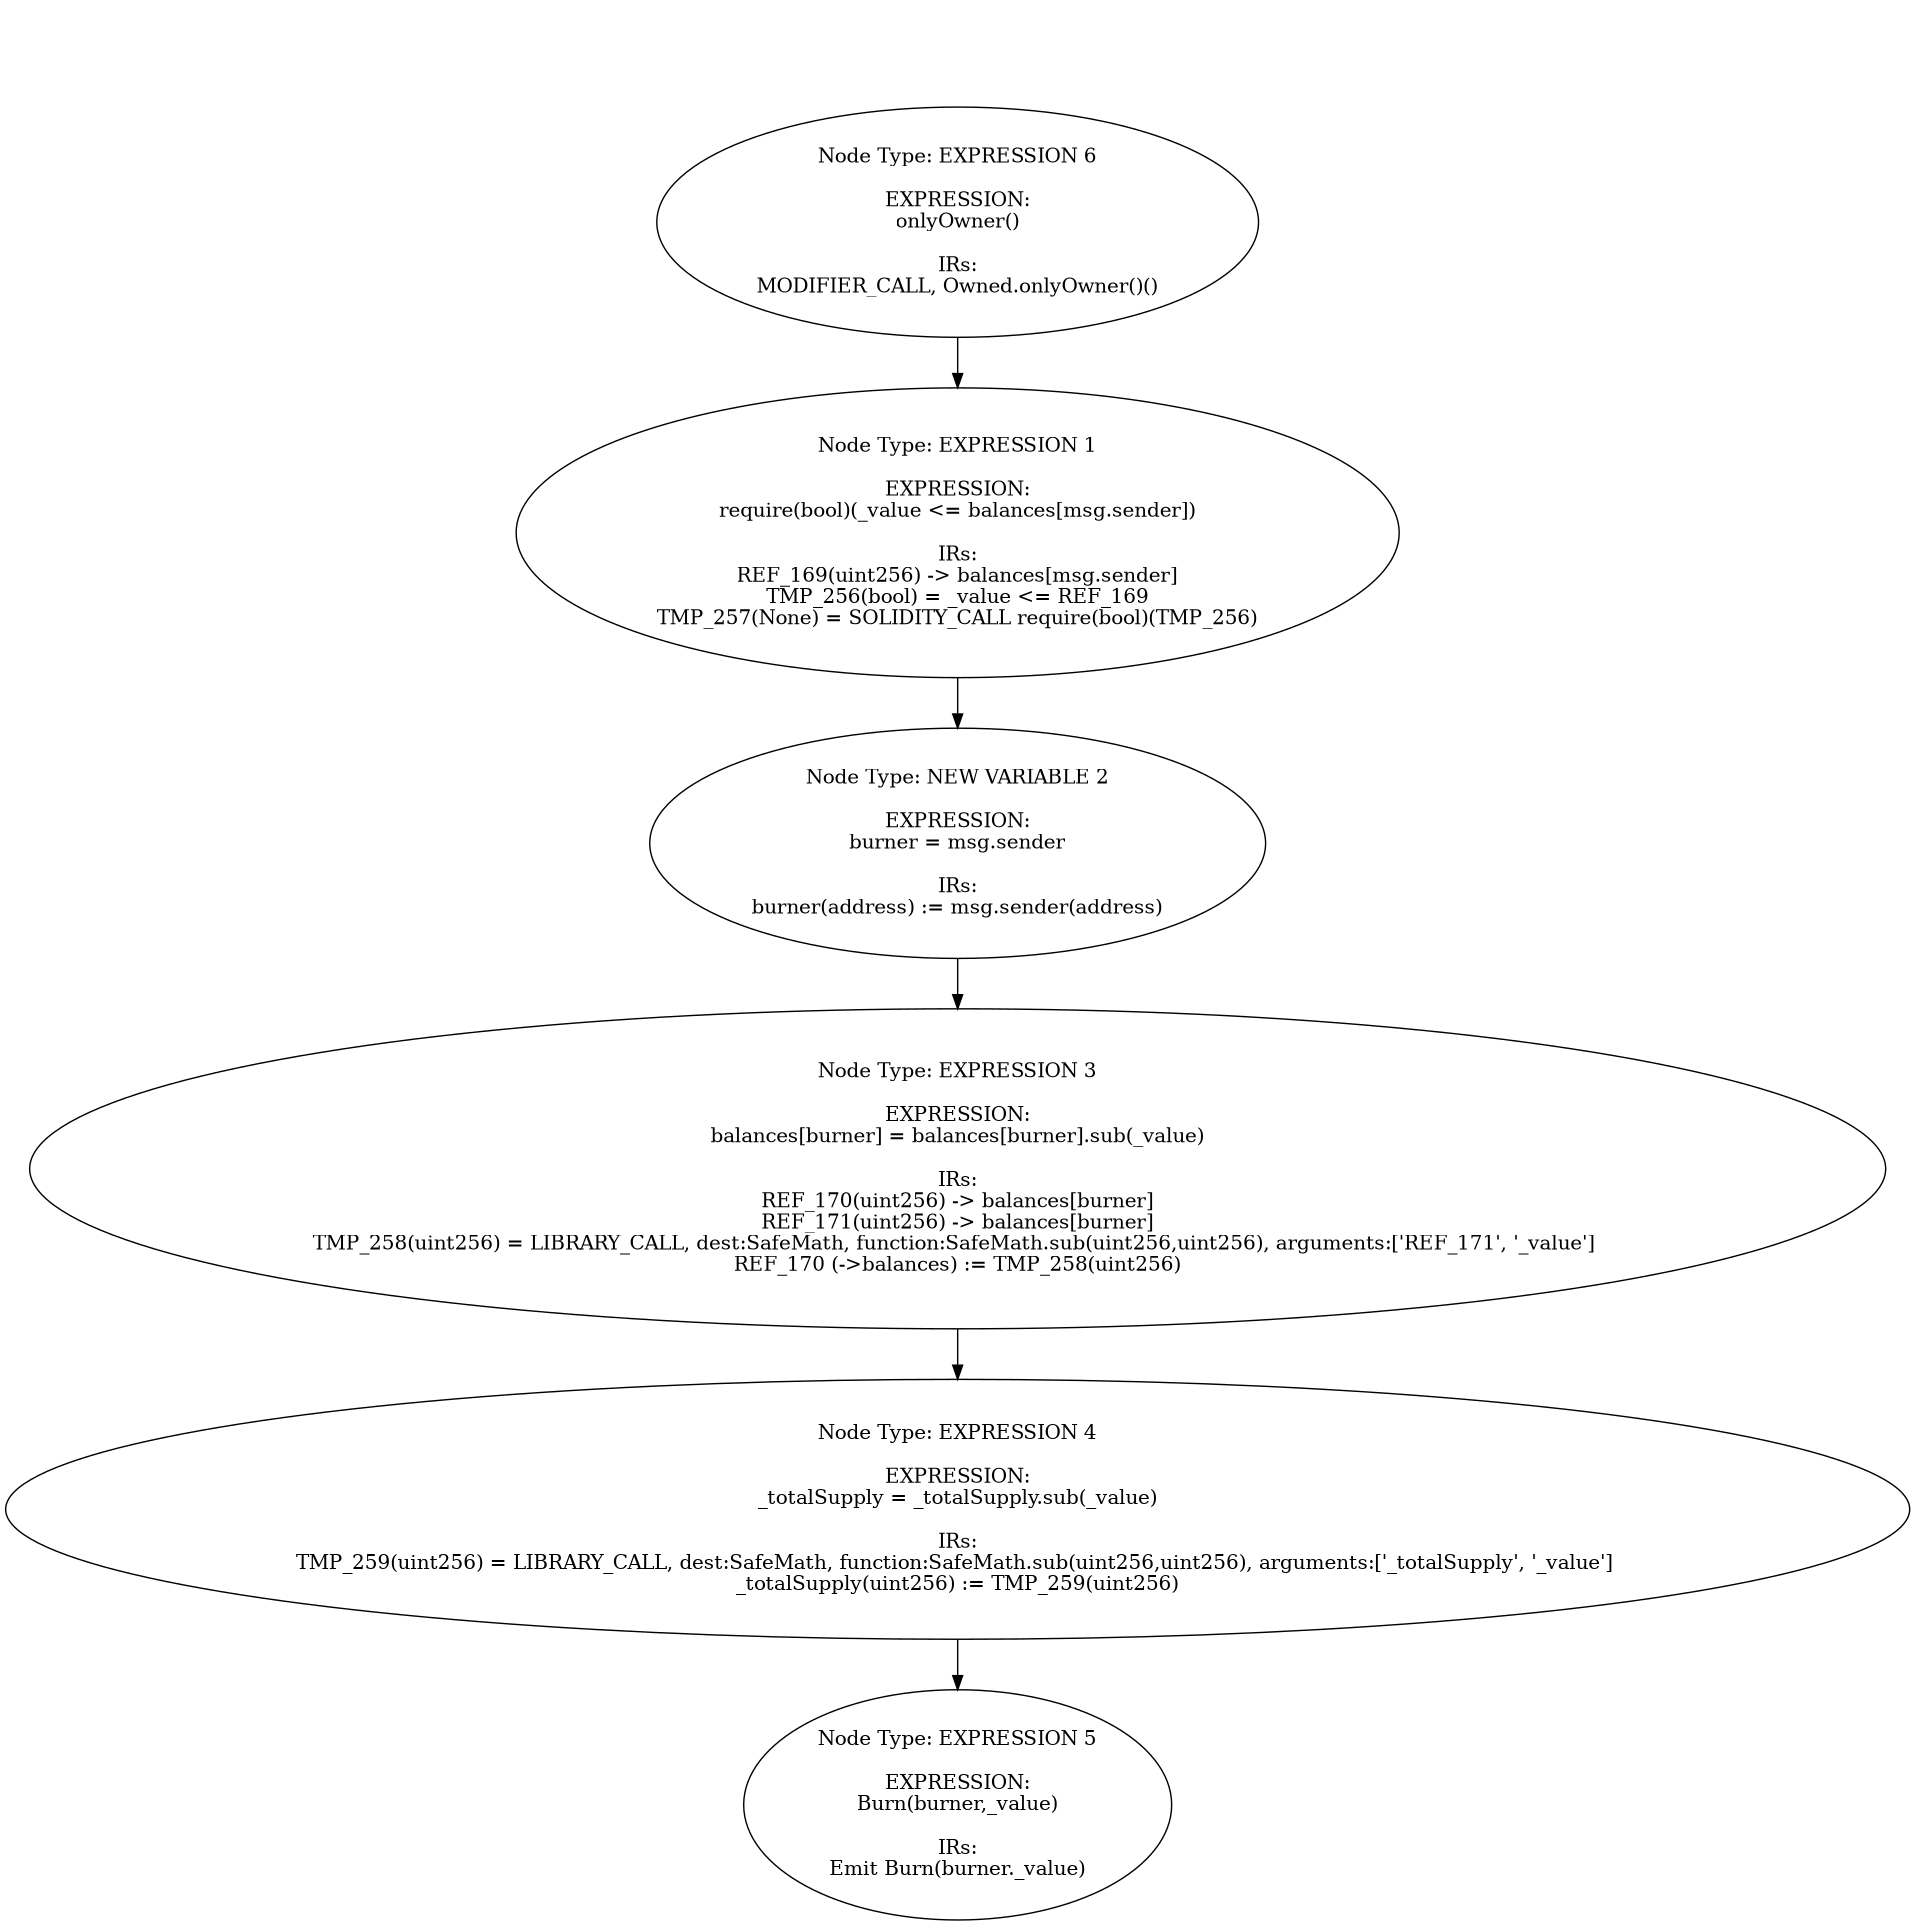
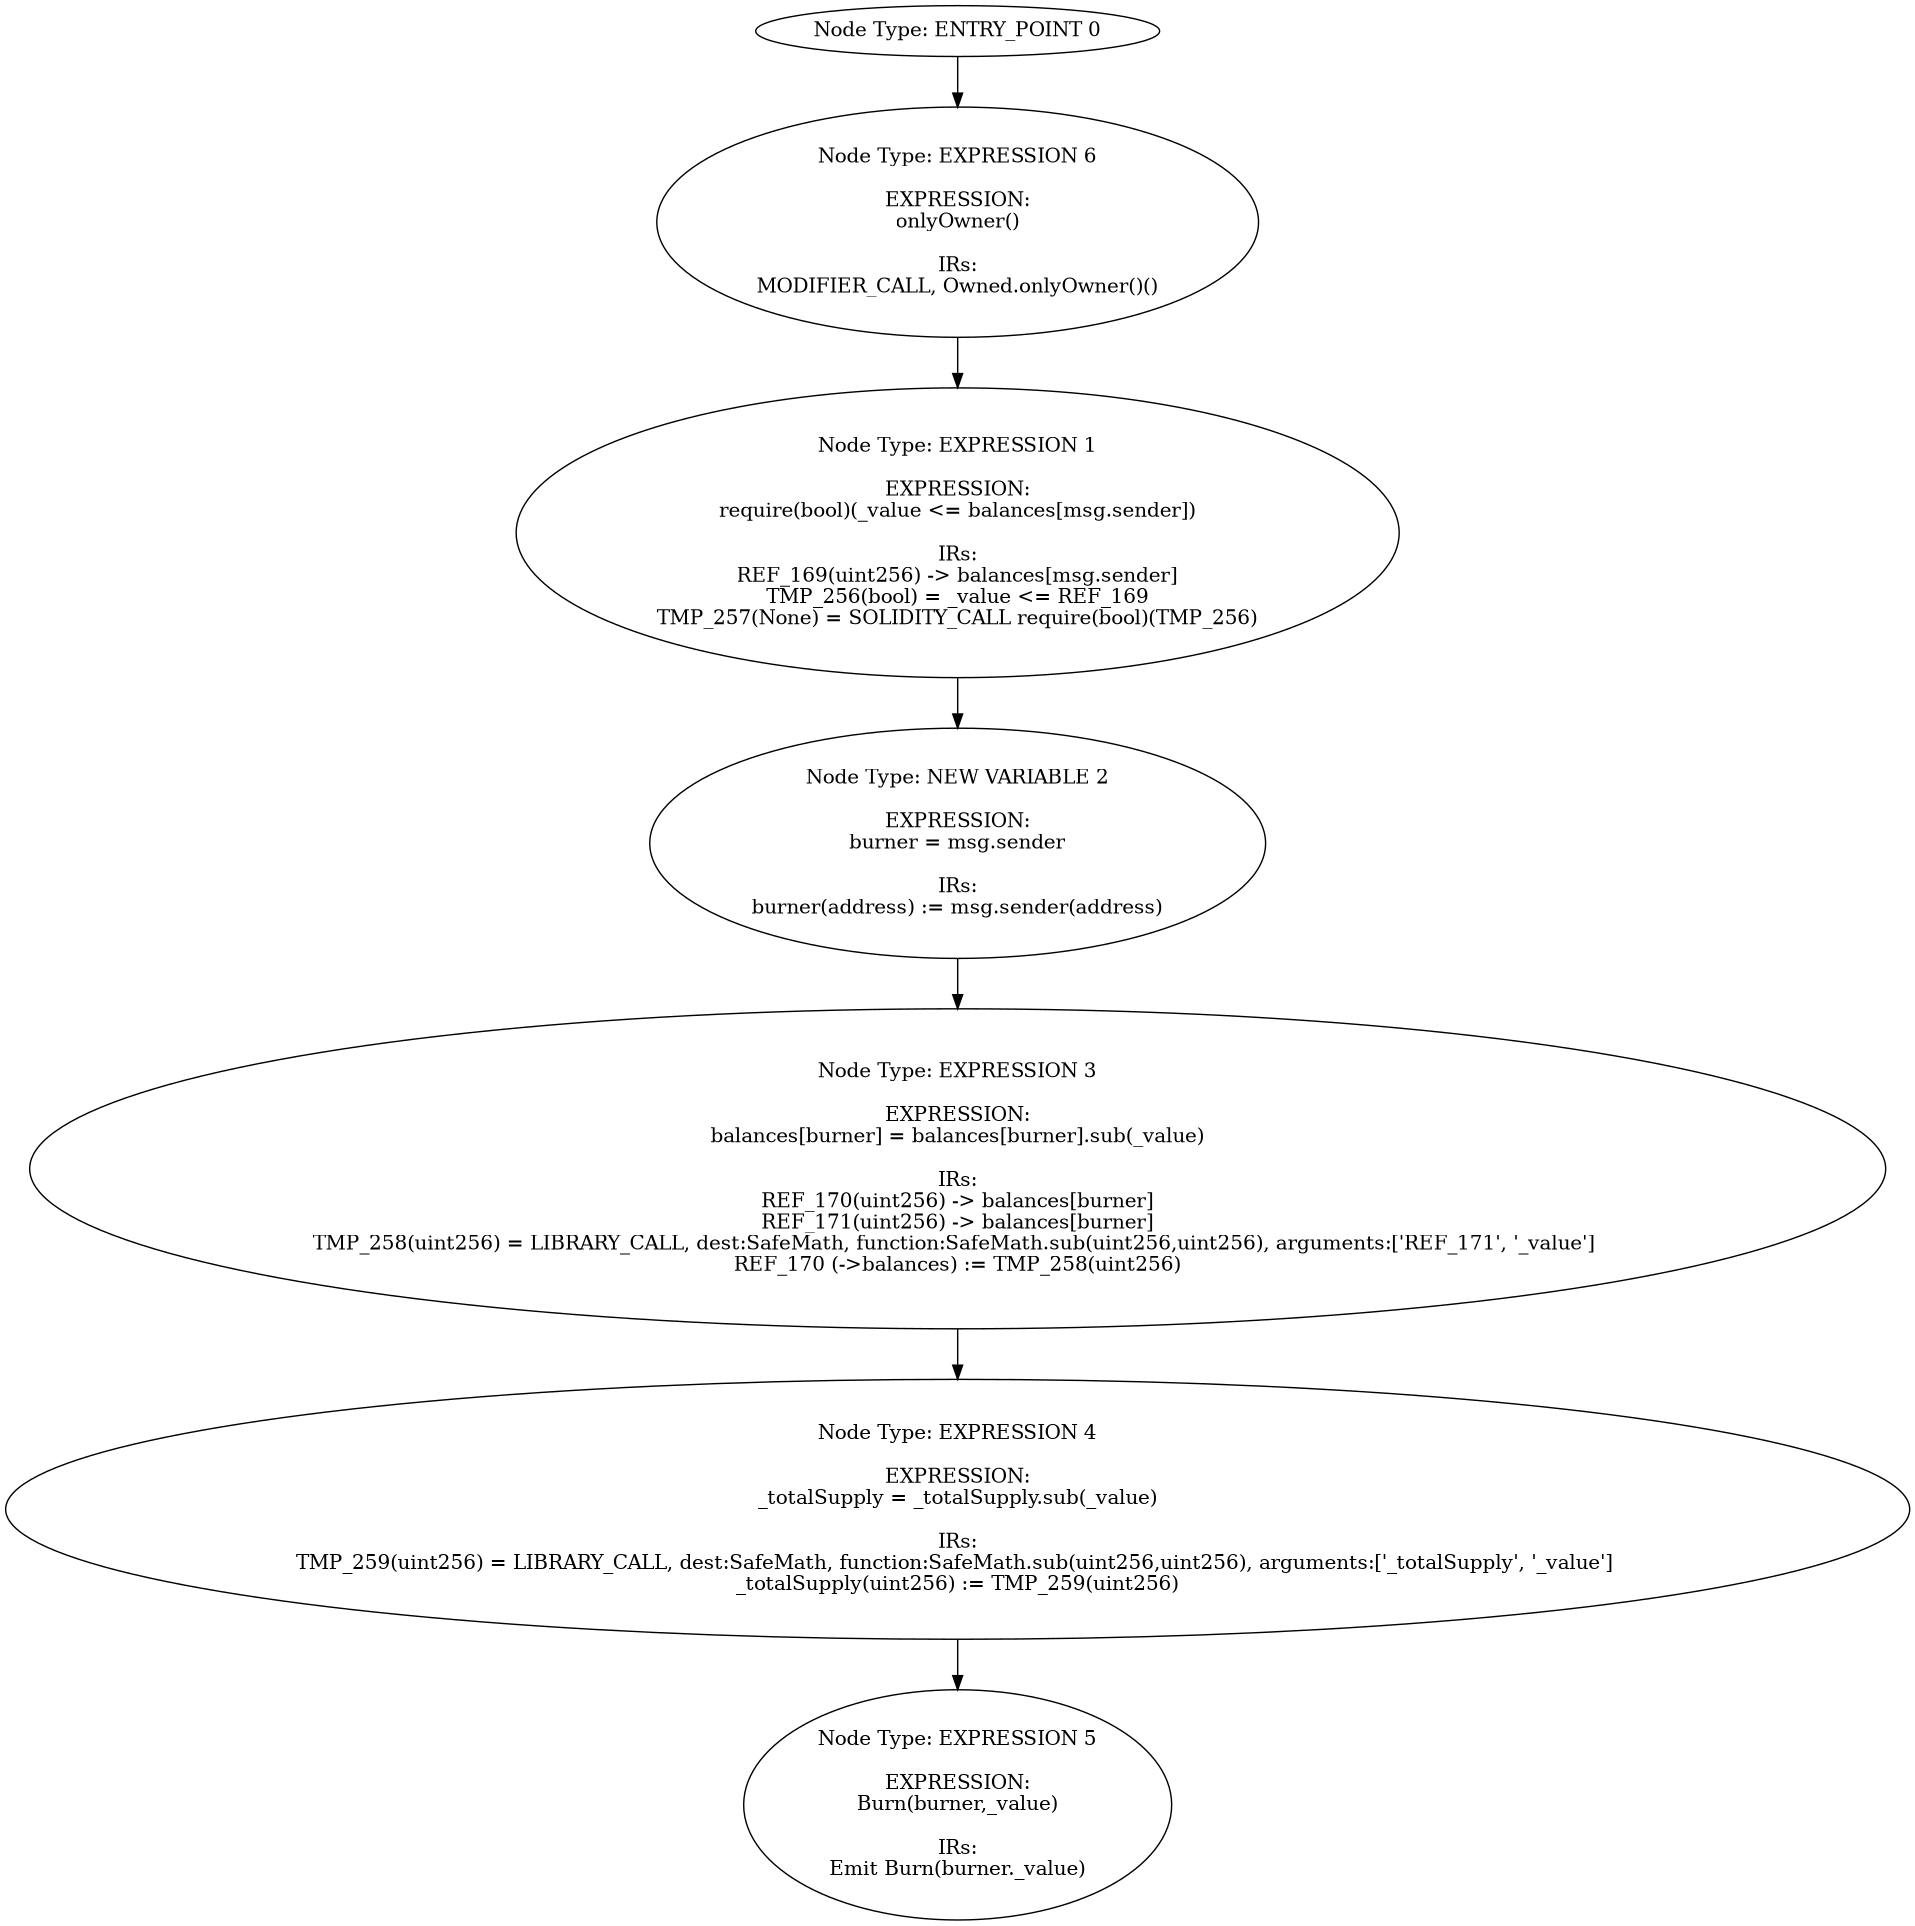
none -> (958, 31)
